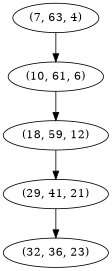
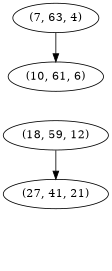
(56, 102) -> none
(56, 194) -> (56, 194)
(56, 253) -> none
